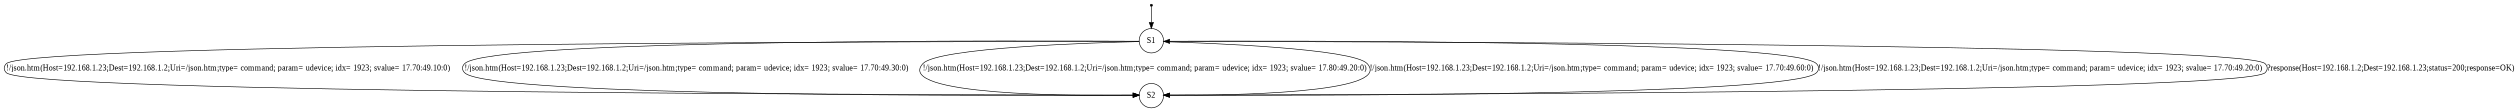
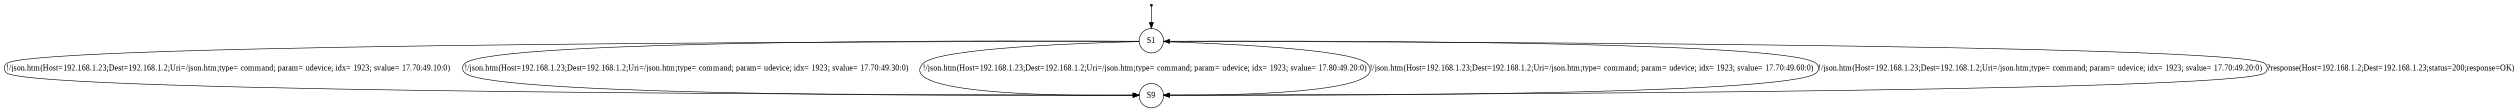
(1151, 96) -> (1151, 96)
